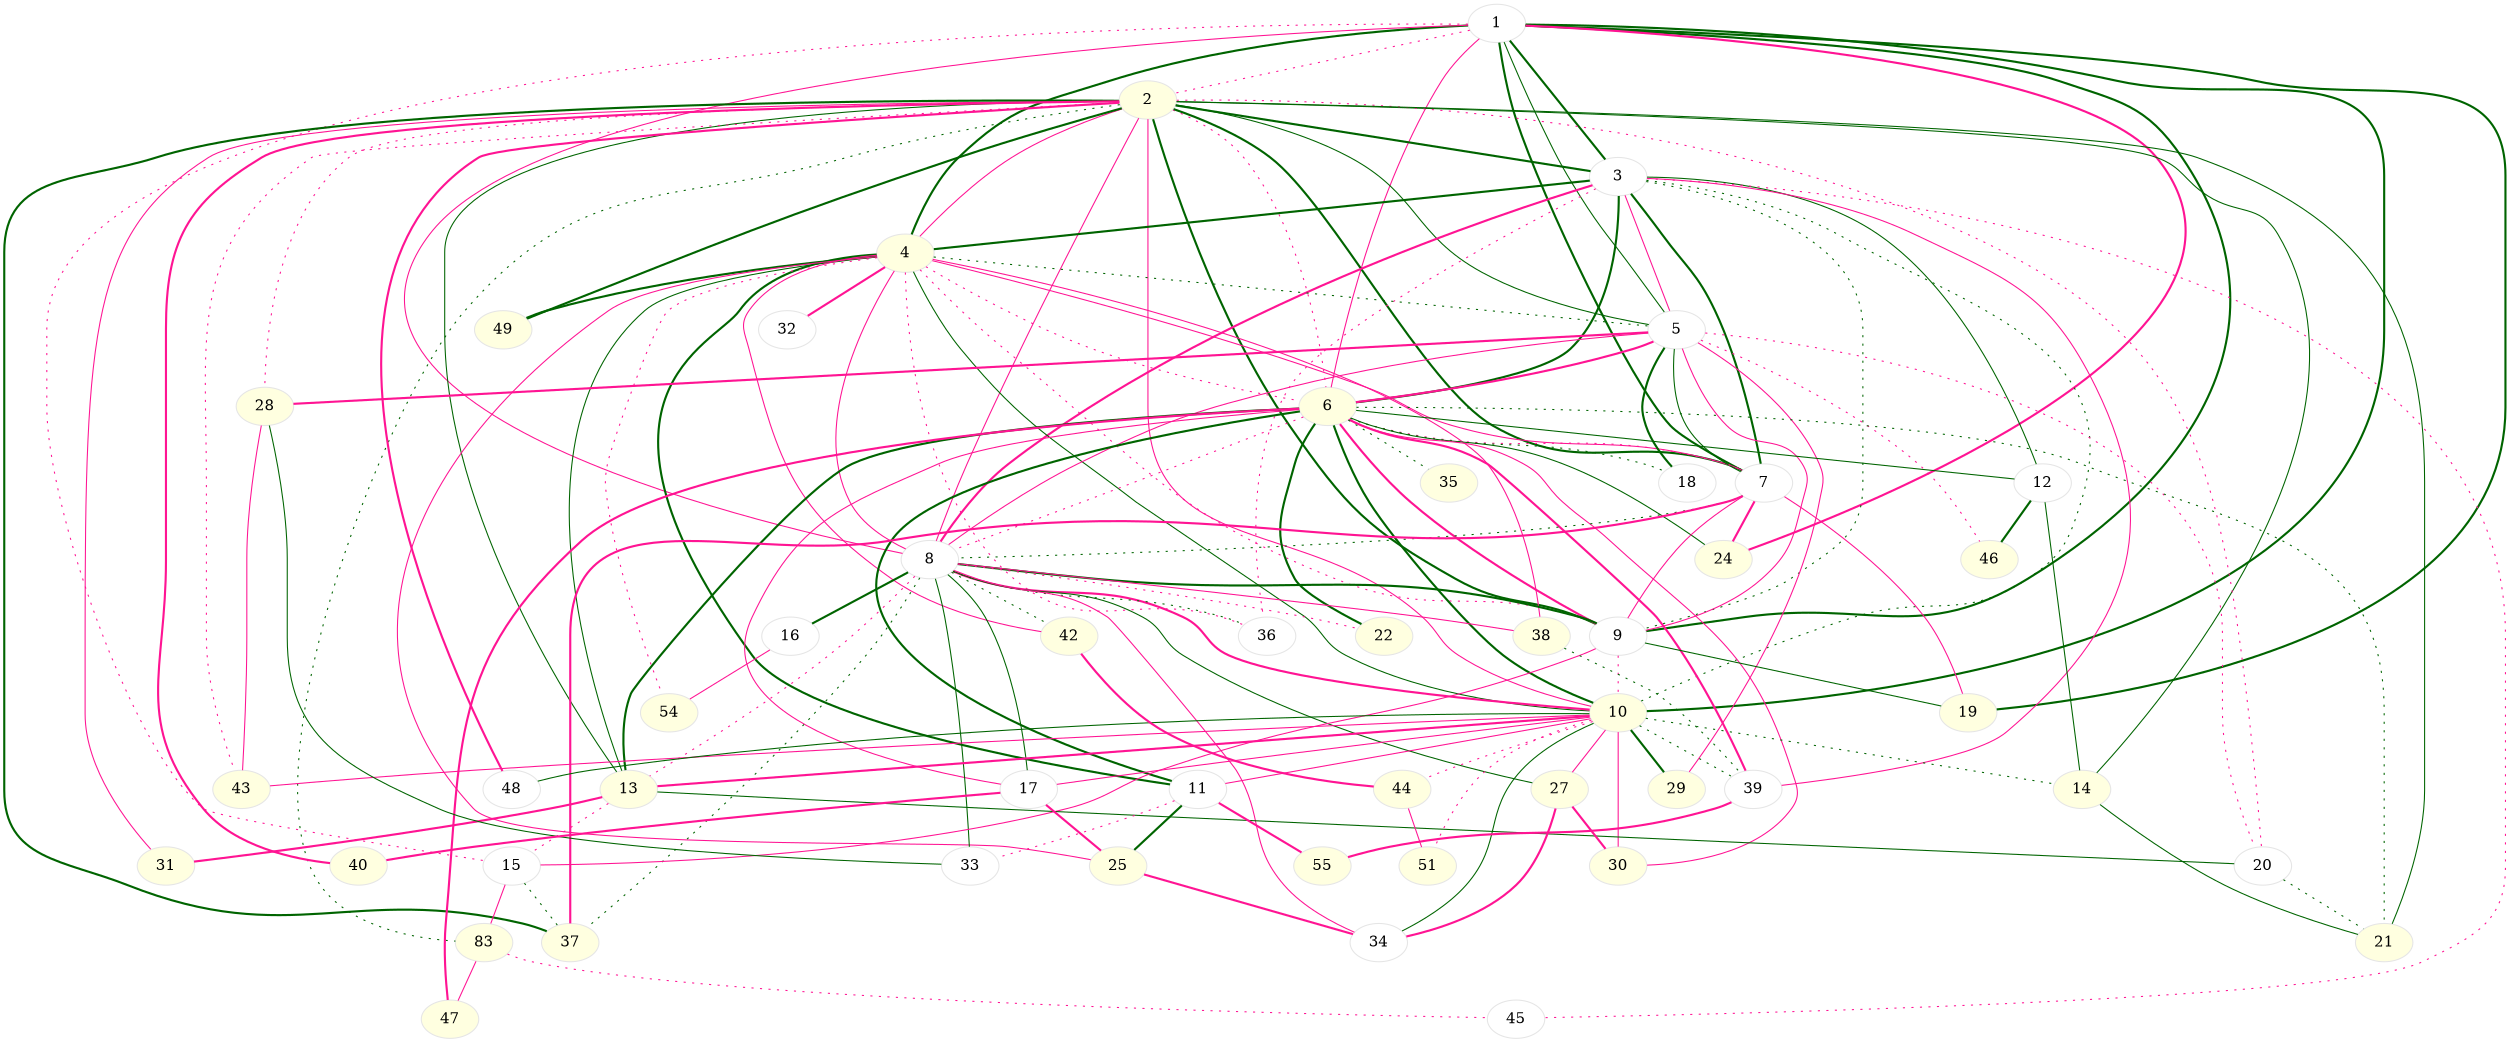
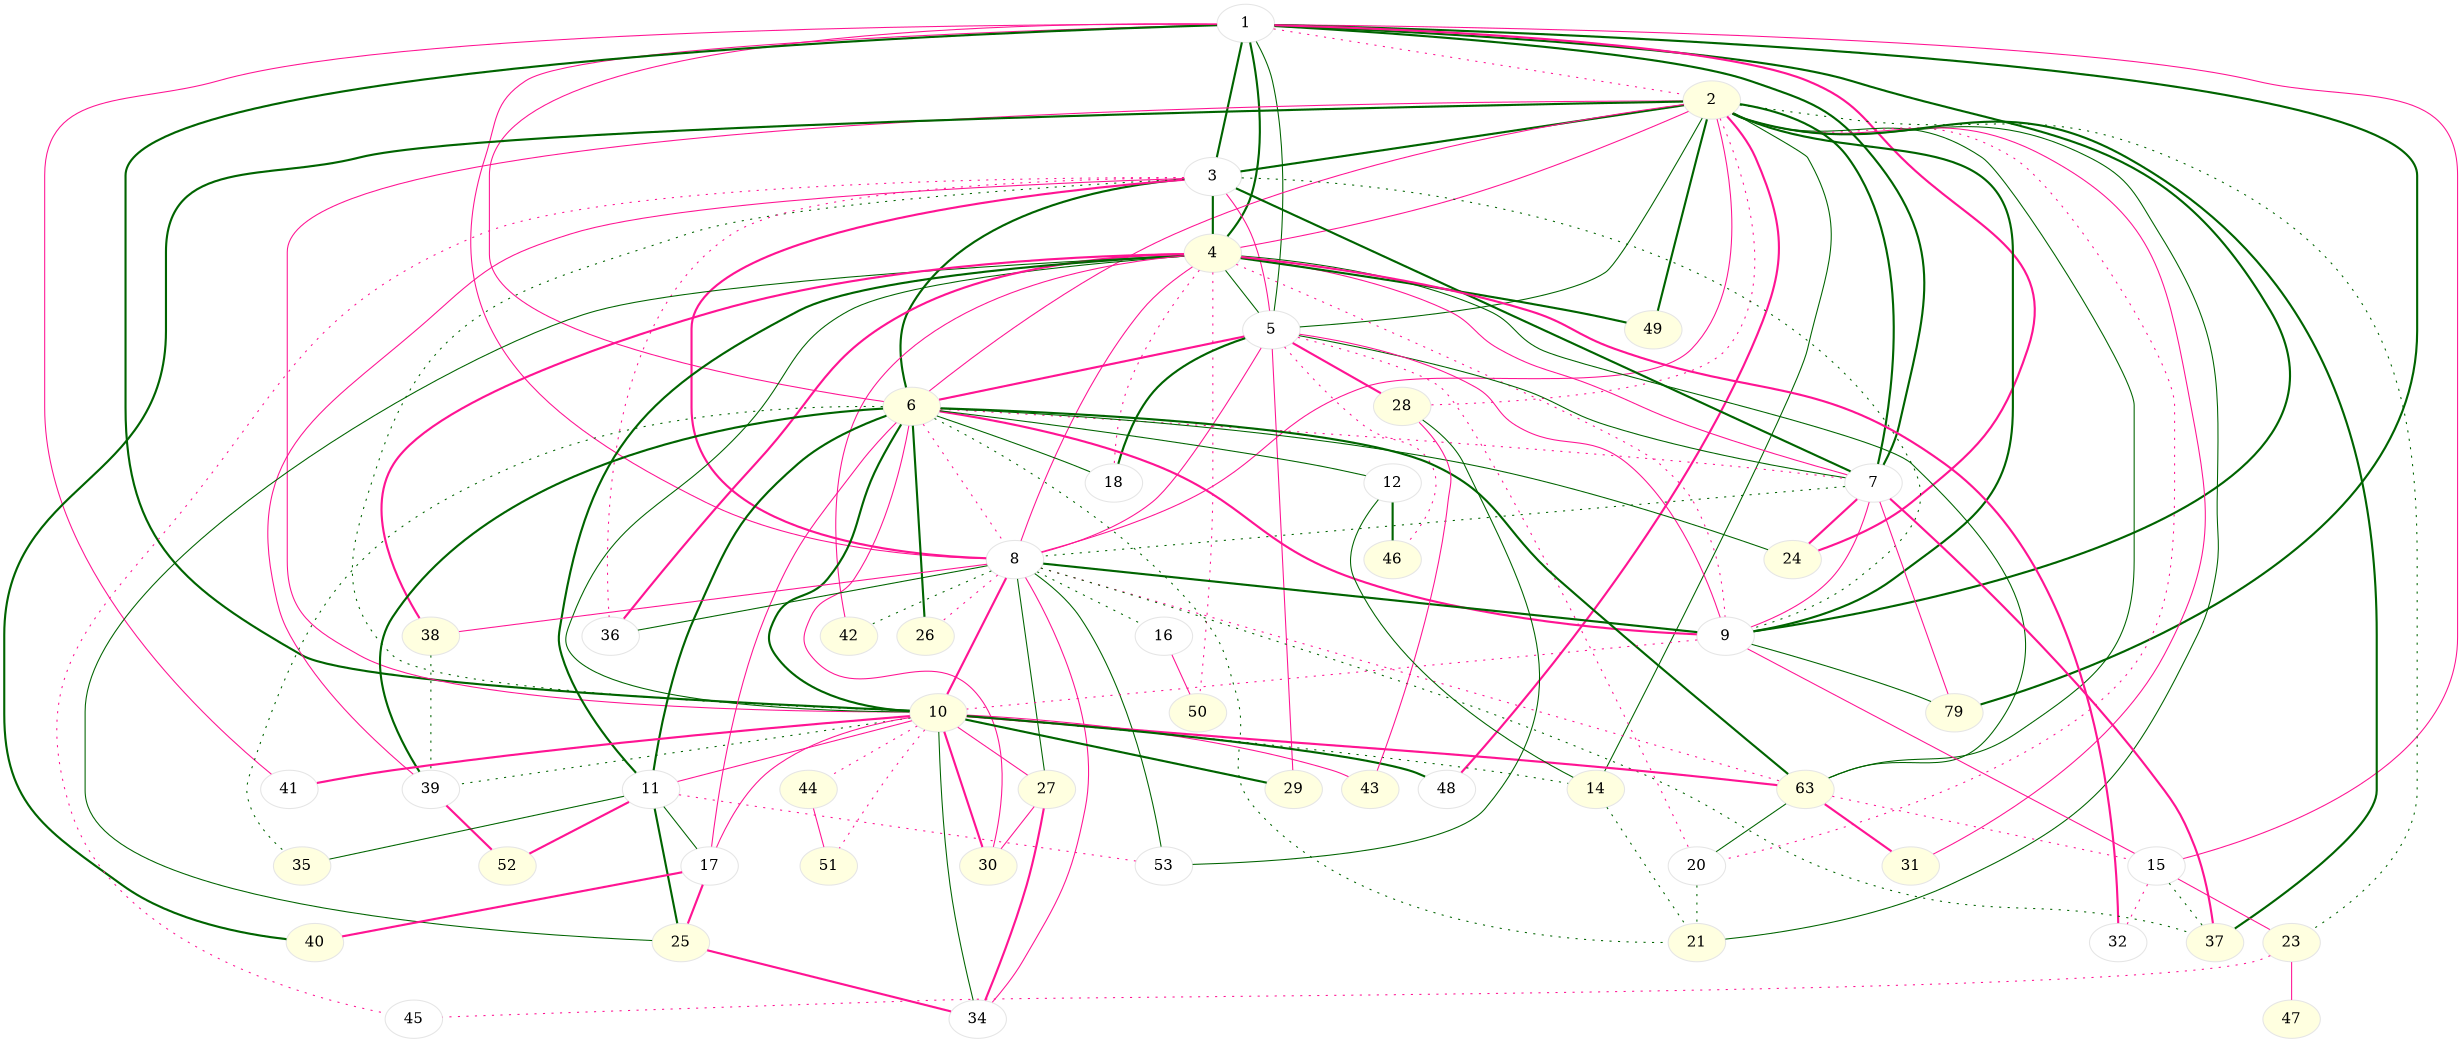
(431, 102) -> (2306, 89)
(426, 145) -> none
(271, 155) -> (448, 146)
(1284, 227) -> (1343, 174)
(1894, 247) -> none
(1291, 292) -> (1242, 292)
(1209, 329) -> (715, 311)
(1106, 353) -> (1145, 350)
(1508, 445) -> (1014, 443)
(689, 490) -> none
(967, 520) -> (852, 350)
(1585, 550) -> (539, 495)
(860, 598) -> (1089, 598)
(1098, 598) -> (856, 590)
(1384, 636) -> (926, 636)
(1005, 664) -> (680, 828)
(411, 703) -> (260, 493)
(669, 713) -> (1198, 713)
(1968, 713) -> (1954, 713)
(1062, 727) -> (1197, 738)
(1181, 740) -> none
none -> (289, 789)
(629, 789) -> (1805, 789)
(1618, 789) -> (963, 789)
(1586, 825) -> (1018, 828)
none -> (484, 826)
(970, 866) -> (1164, 866)
(1322, 866) -> (507, 866)
(2222, 884) -> (1646, 866)
none -> (2137, 904)
(484, 943) -> (2292, 943)
